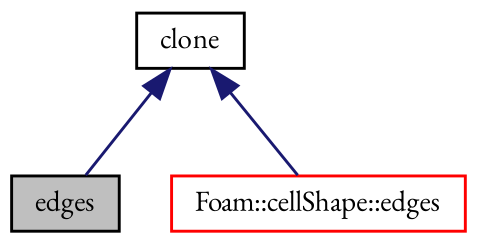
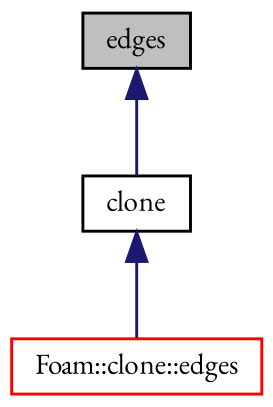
(119, 134) -> (137, 137)
(318, 204) -> (137, 366)
